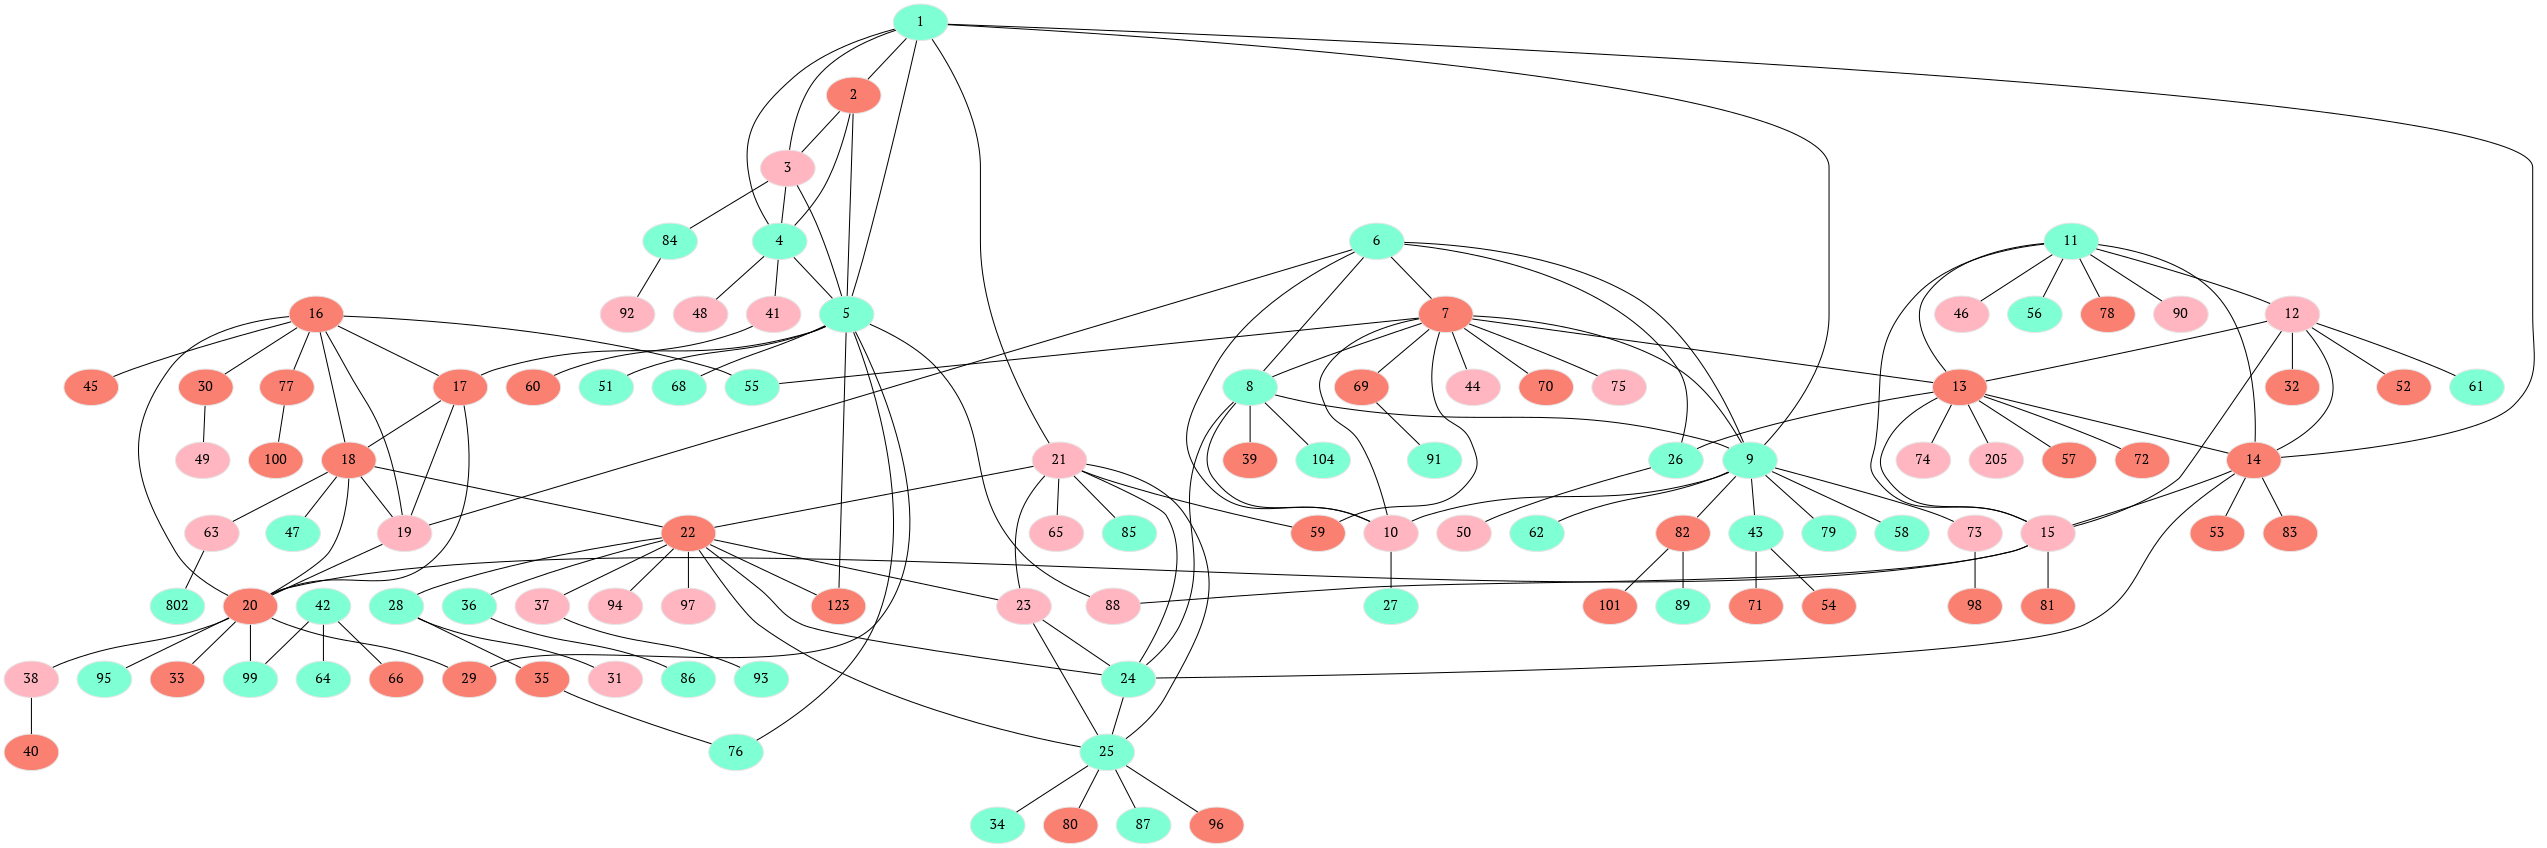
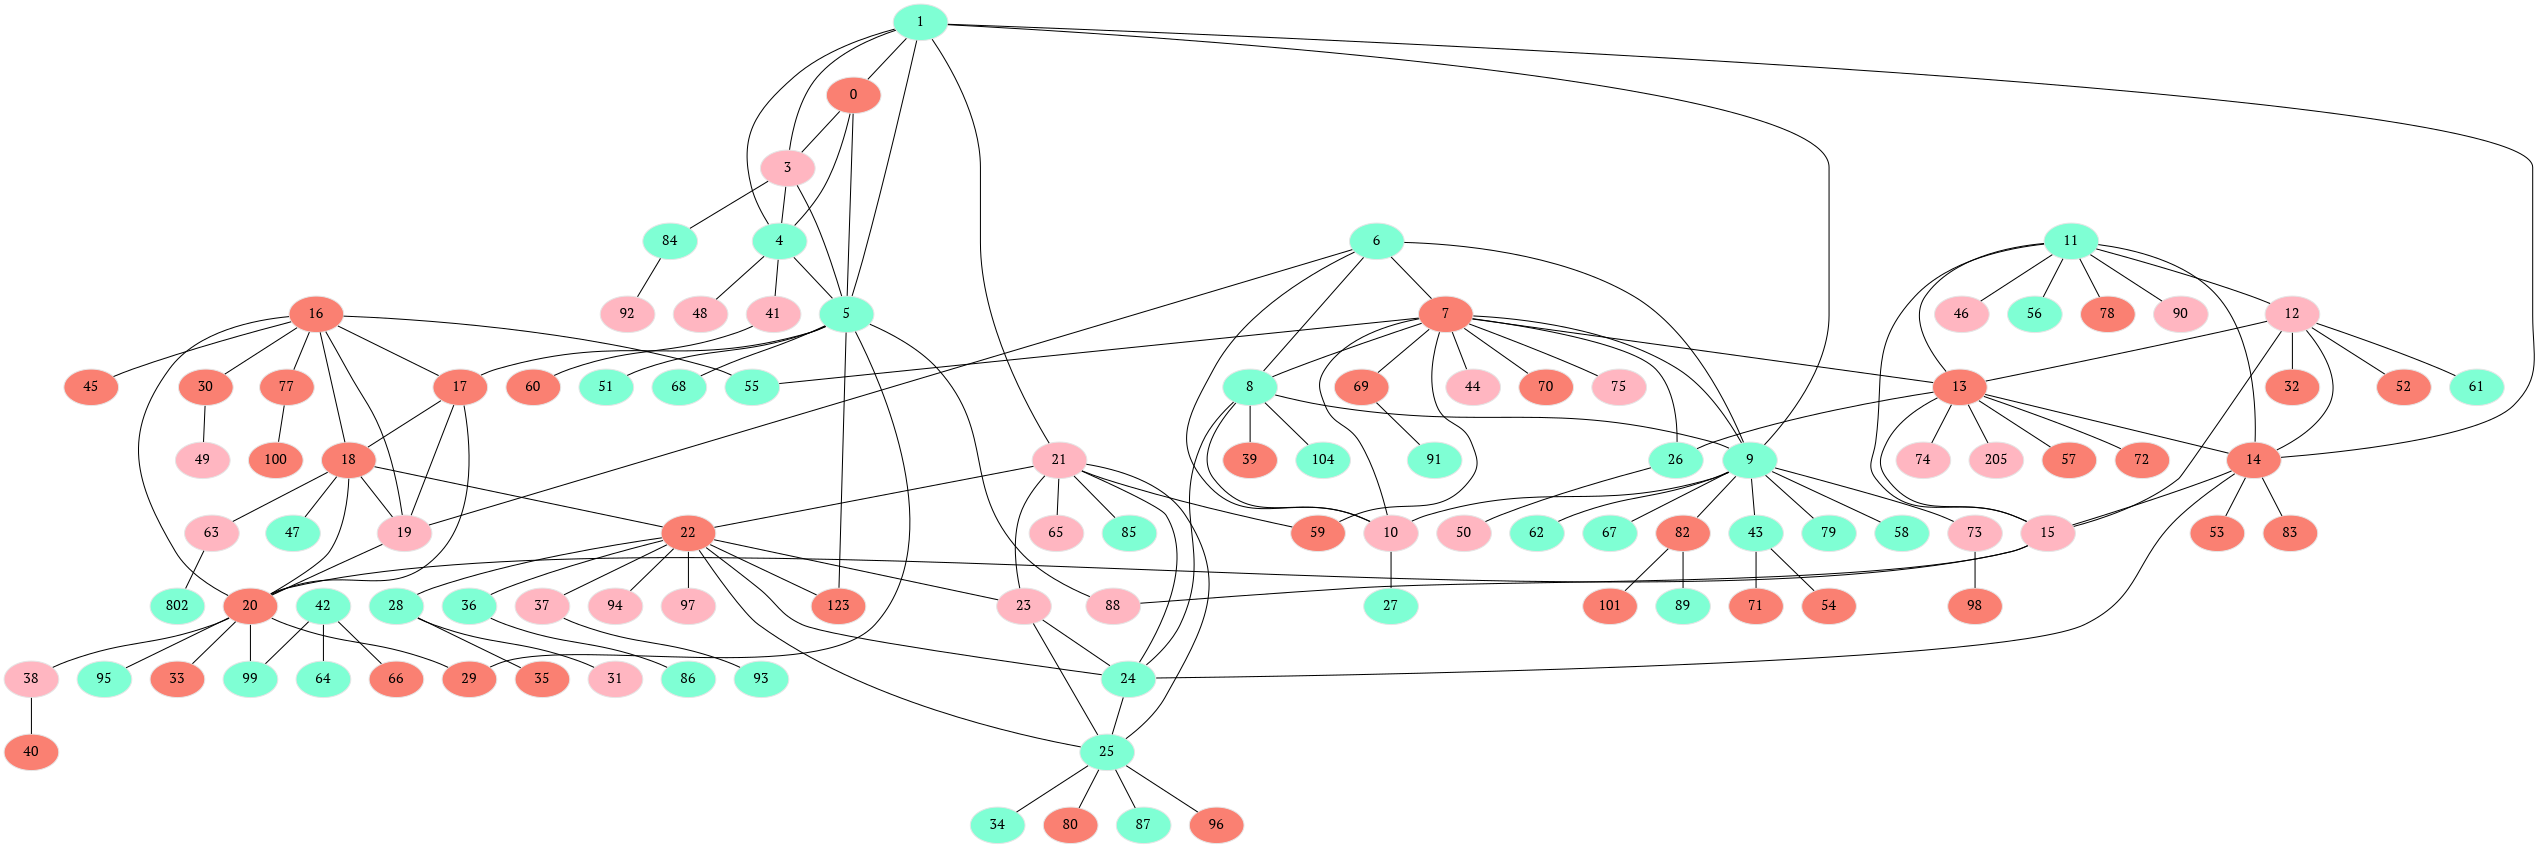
(854, 95) -> (854, 95)
(1589, 295) -> (1605, 345)
none -> (1610, 533)
(2048, 606) -> none
(736, 752) -> none
